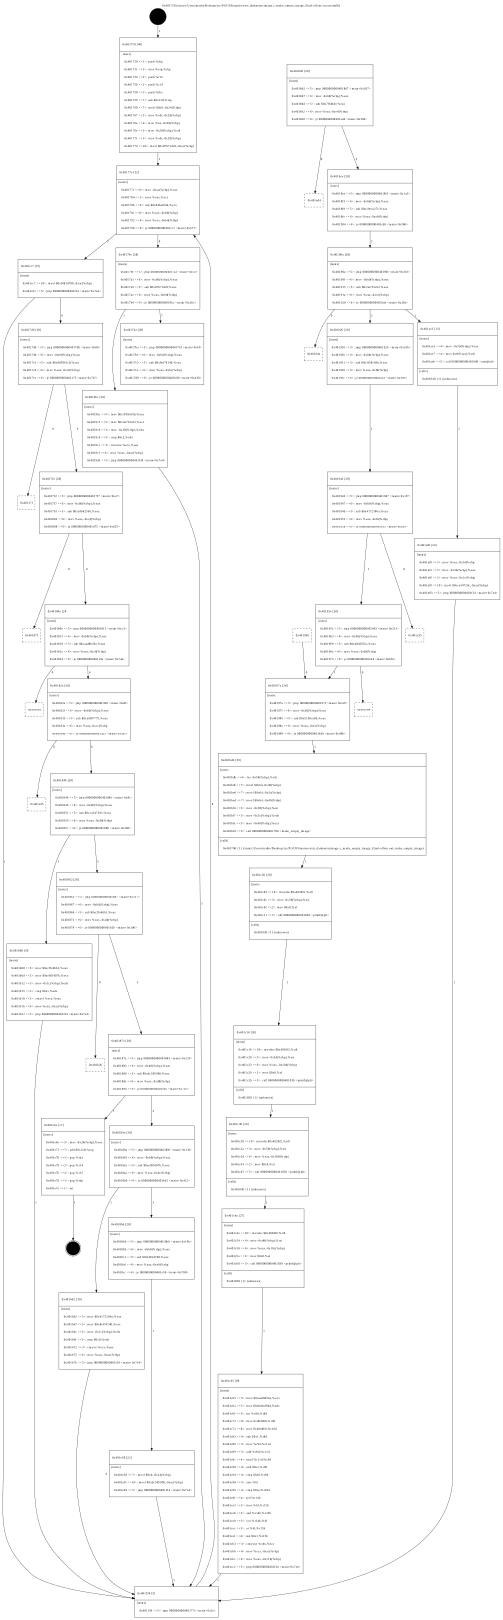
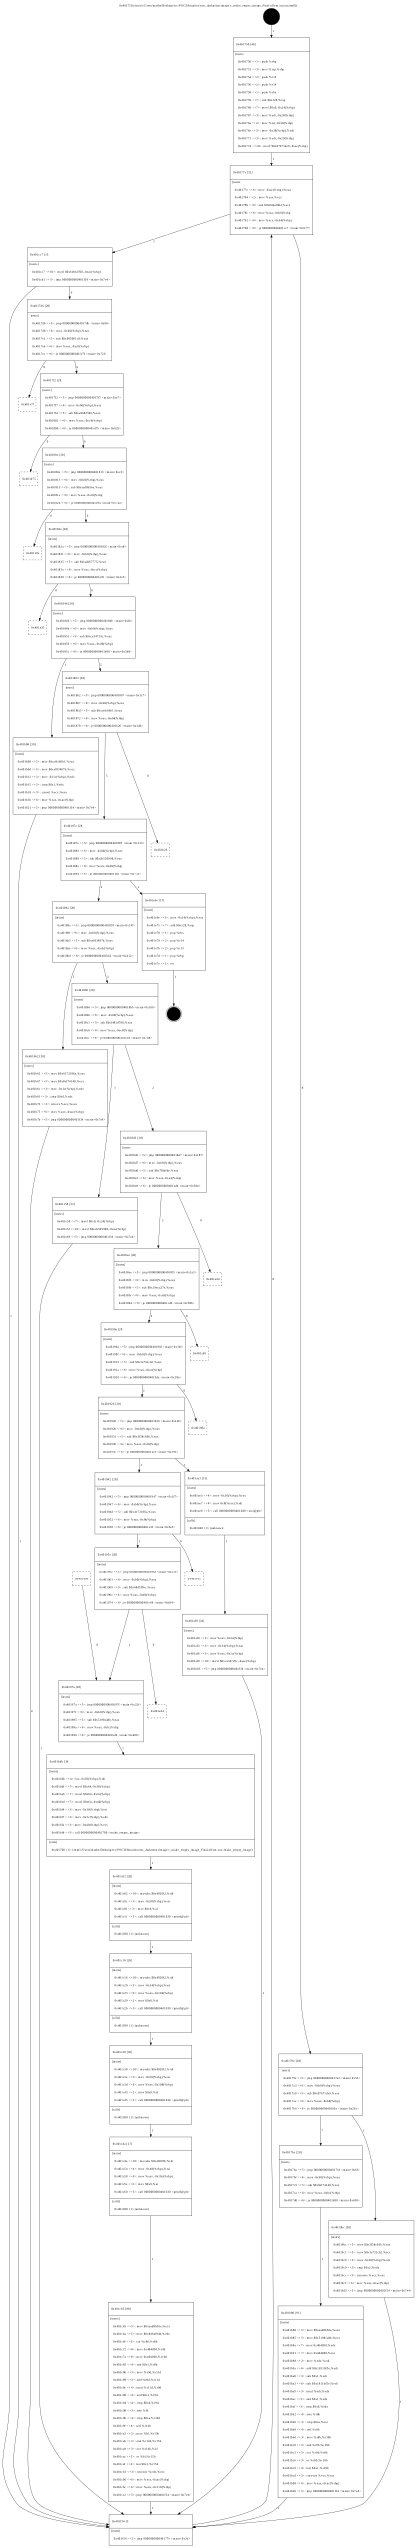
(412, 315) -> (181, 1464)
none -> (139, 1087)
none -> (199, 1353)
none -> (321, 2402)
